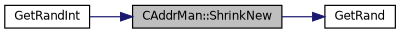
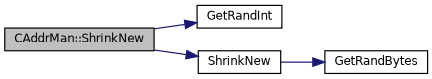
(105, 17) -> (170, 27)
(360, 17) -> (239, 62)
none -> (376, 62)
